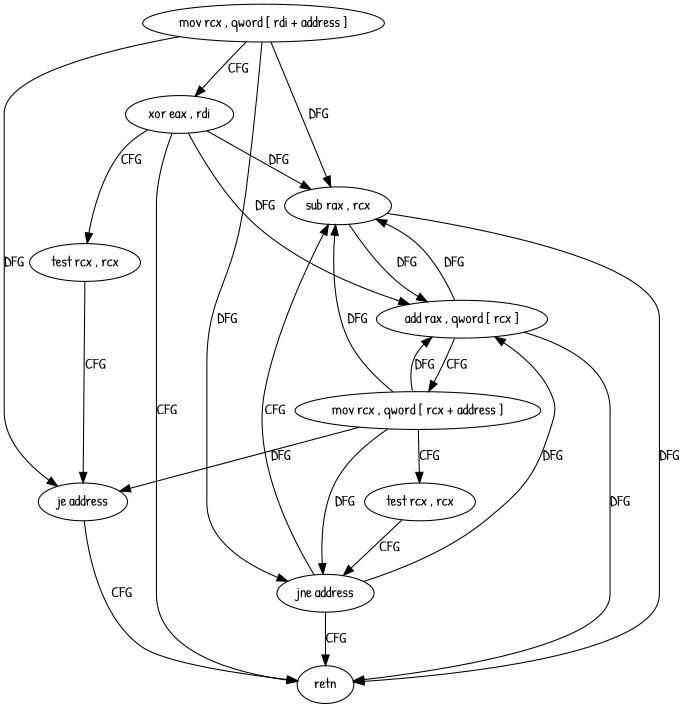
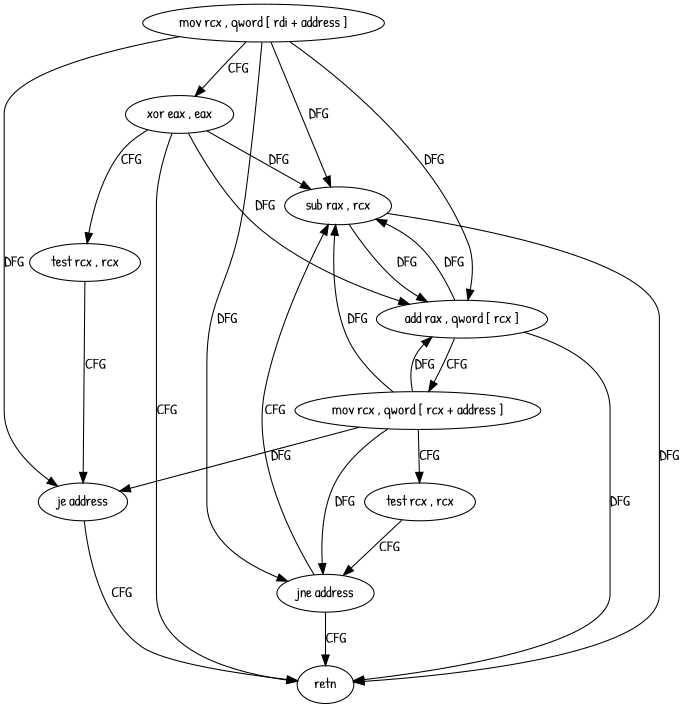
(180, 114) -> (180, 114)
(517, 492) -> (409, 148)
